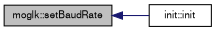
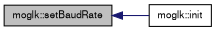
(180, 16) -> (180, 16)
